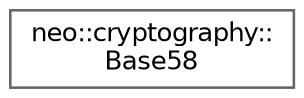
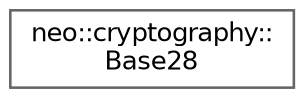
(152, 49) -> (152, 49)
